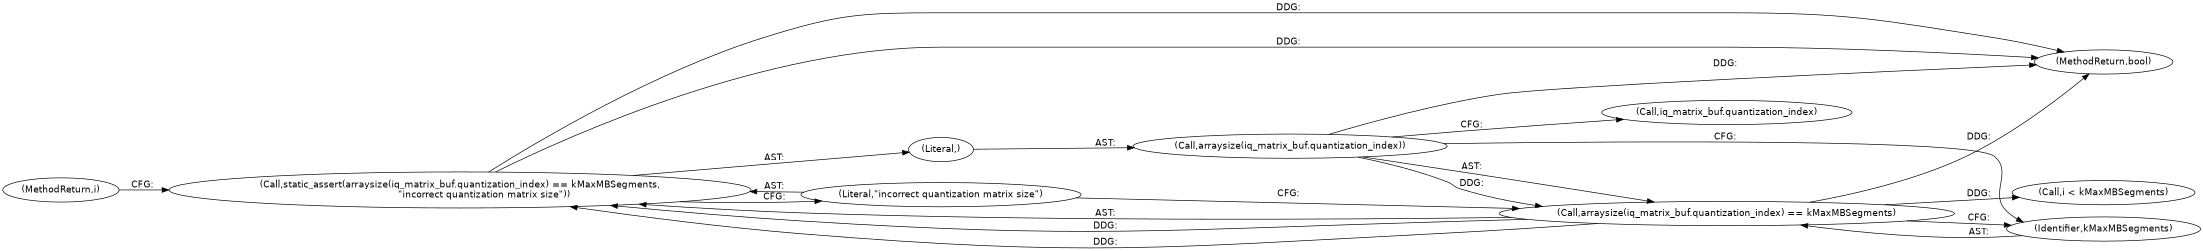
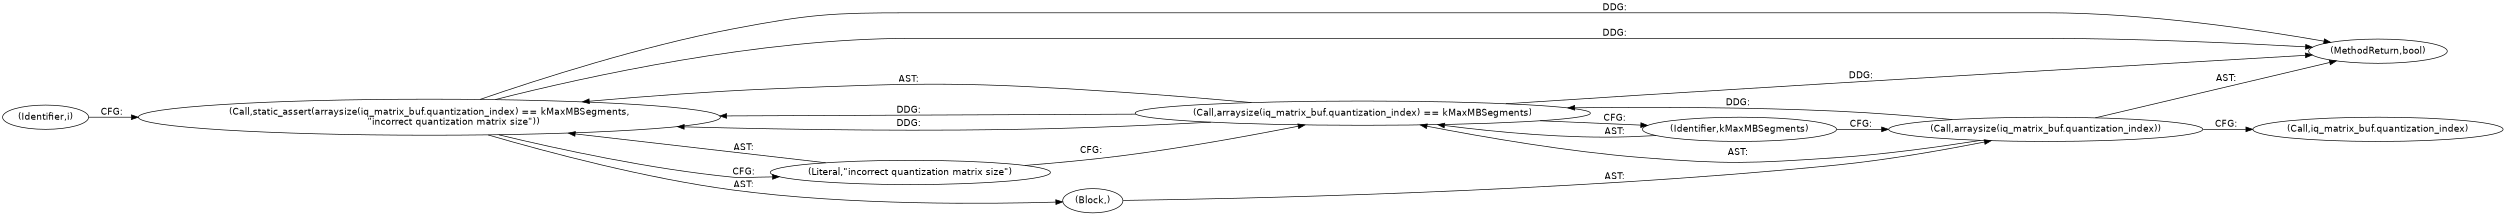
(1727, 64) -> (2228, 78)
(1756, 142) -> (1859, 129)
(941, 150) -> (1093, 201)
(61, 190) -> (46, 117)
(2104, 193) -> none
